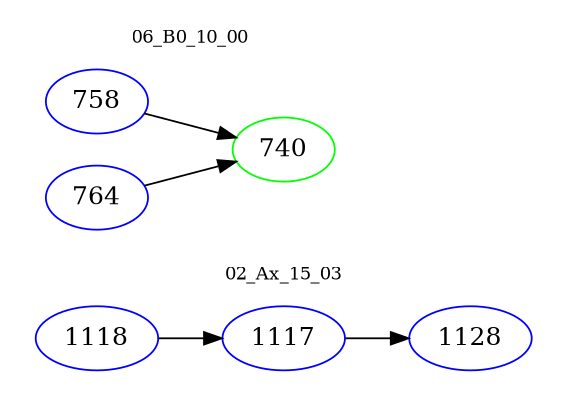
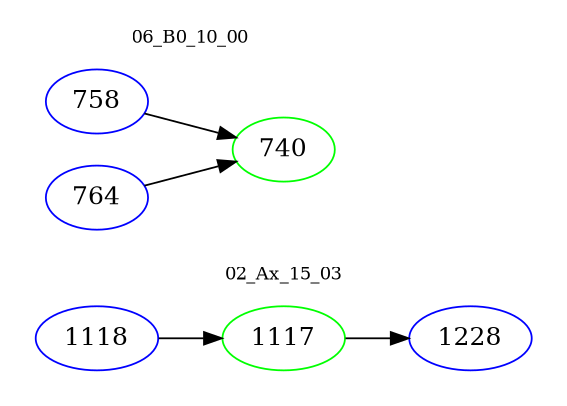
(284, 338) -> (284, 338)
(470, 338) -> (470, 338)
